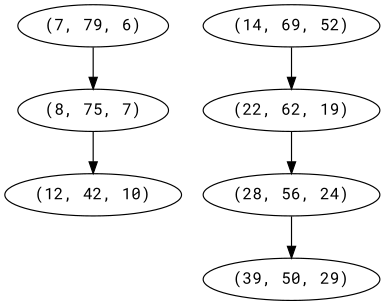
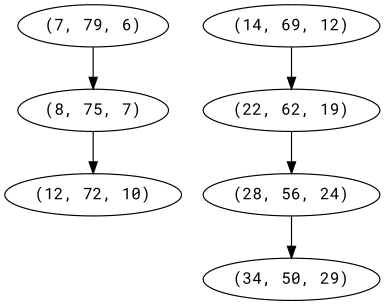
(292, 26) -> (292, 26)
(93, 195) -> (93, 195)
(292, 279) -> (292, 279)
